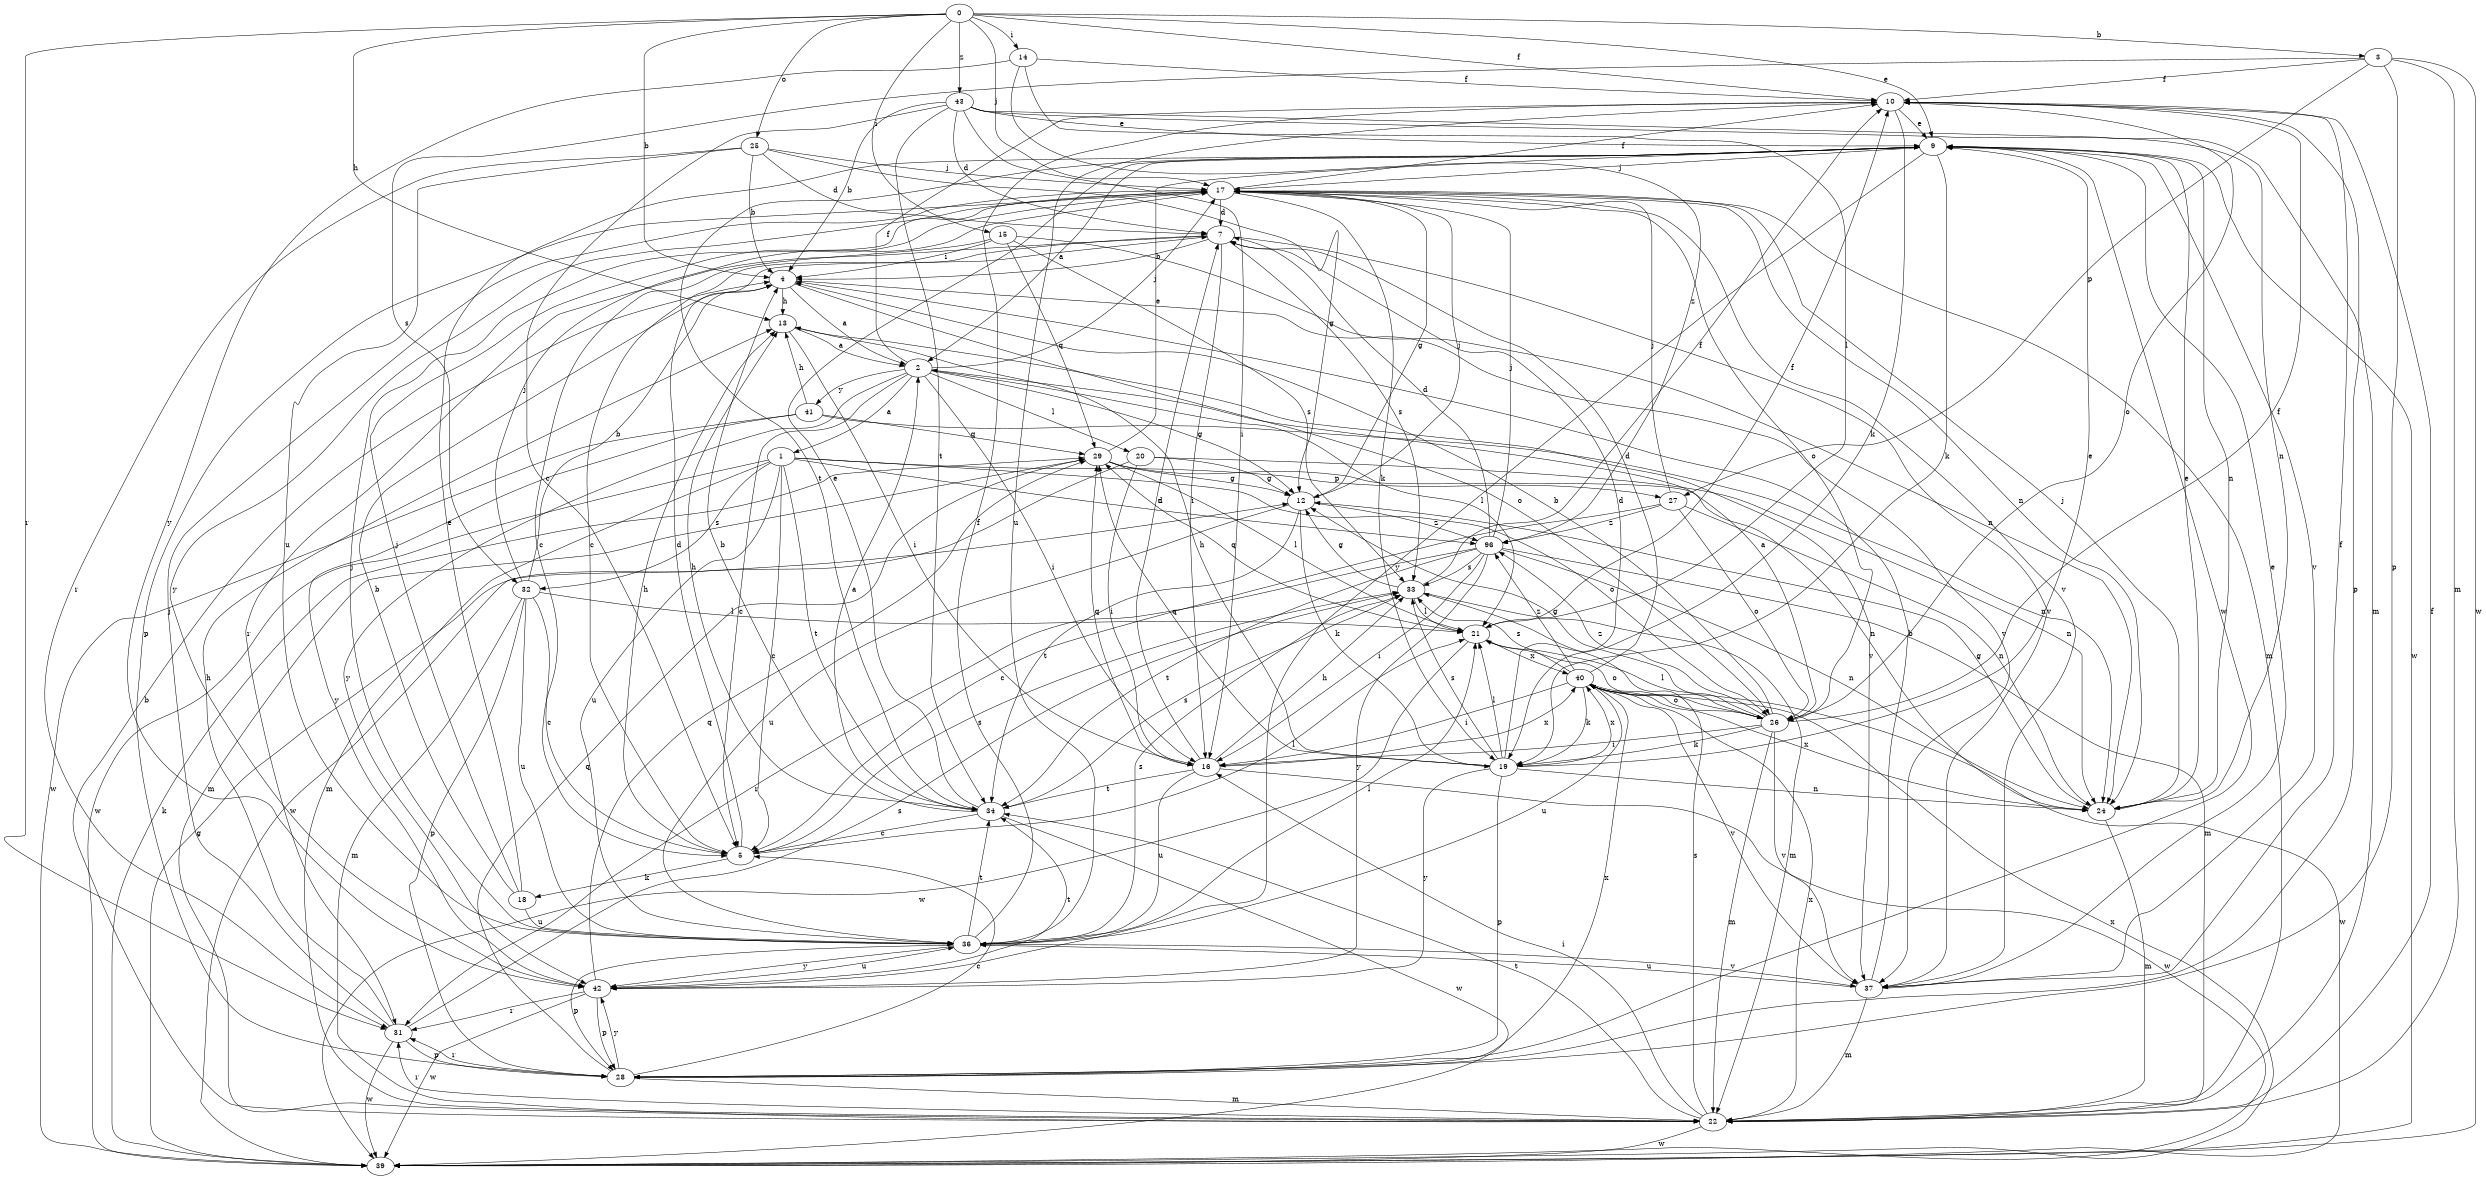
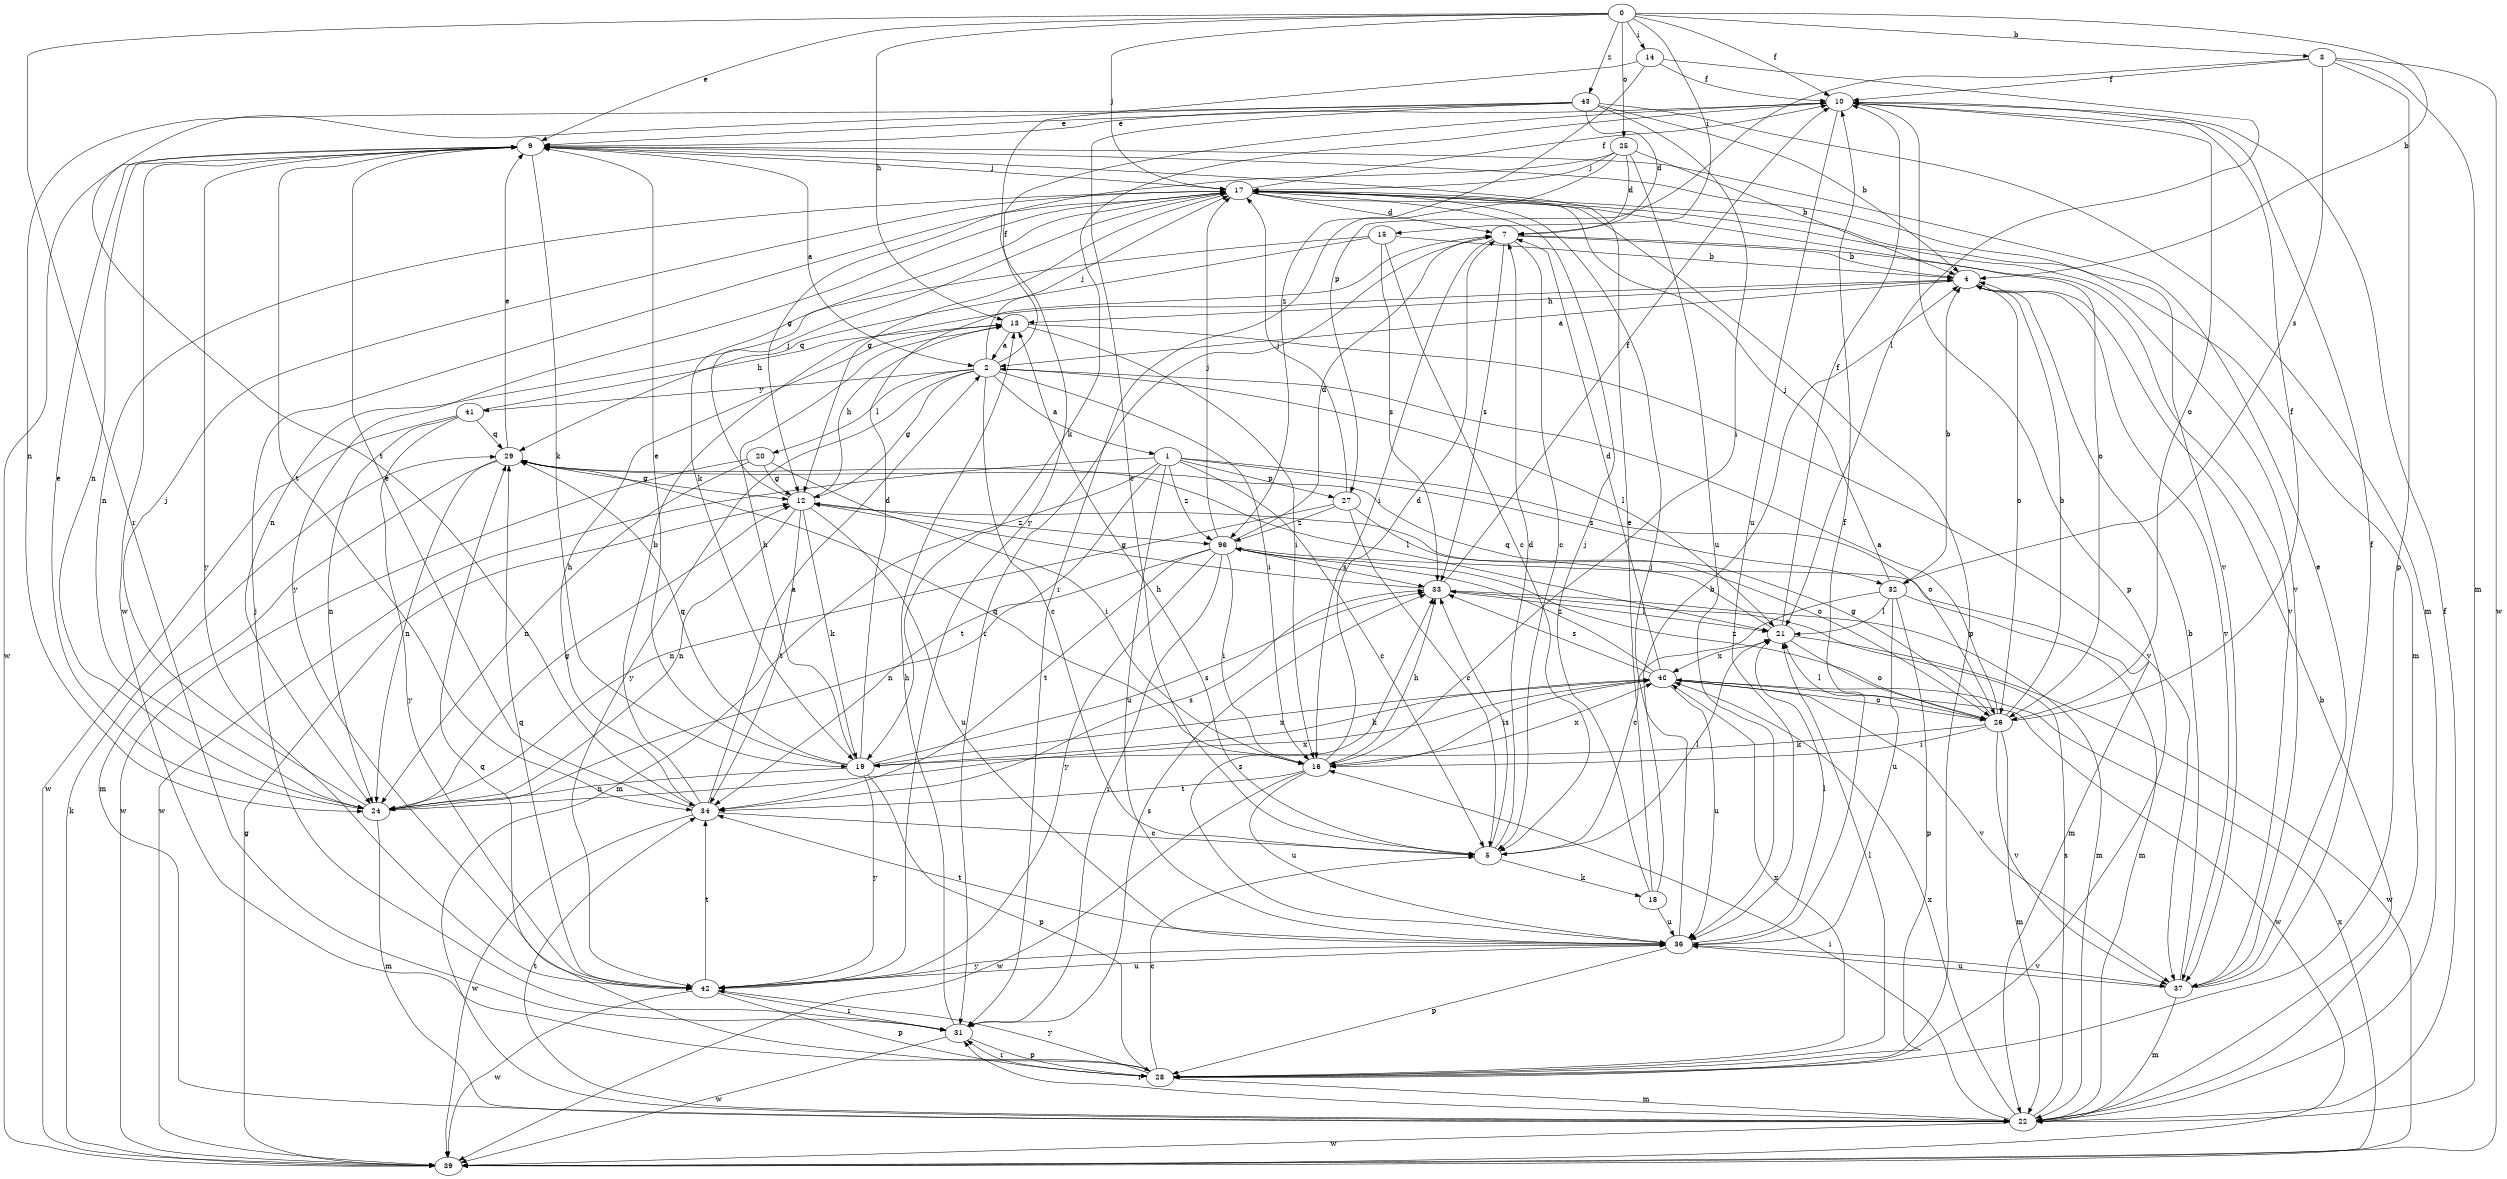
(946, 257) -> (1712, 257)
none -> (863, 385)
none -> (640, 697)
(1493, 703) -> (1733, 1060)
